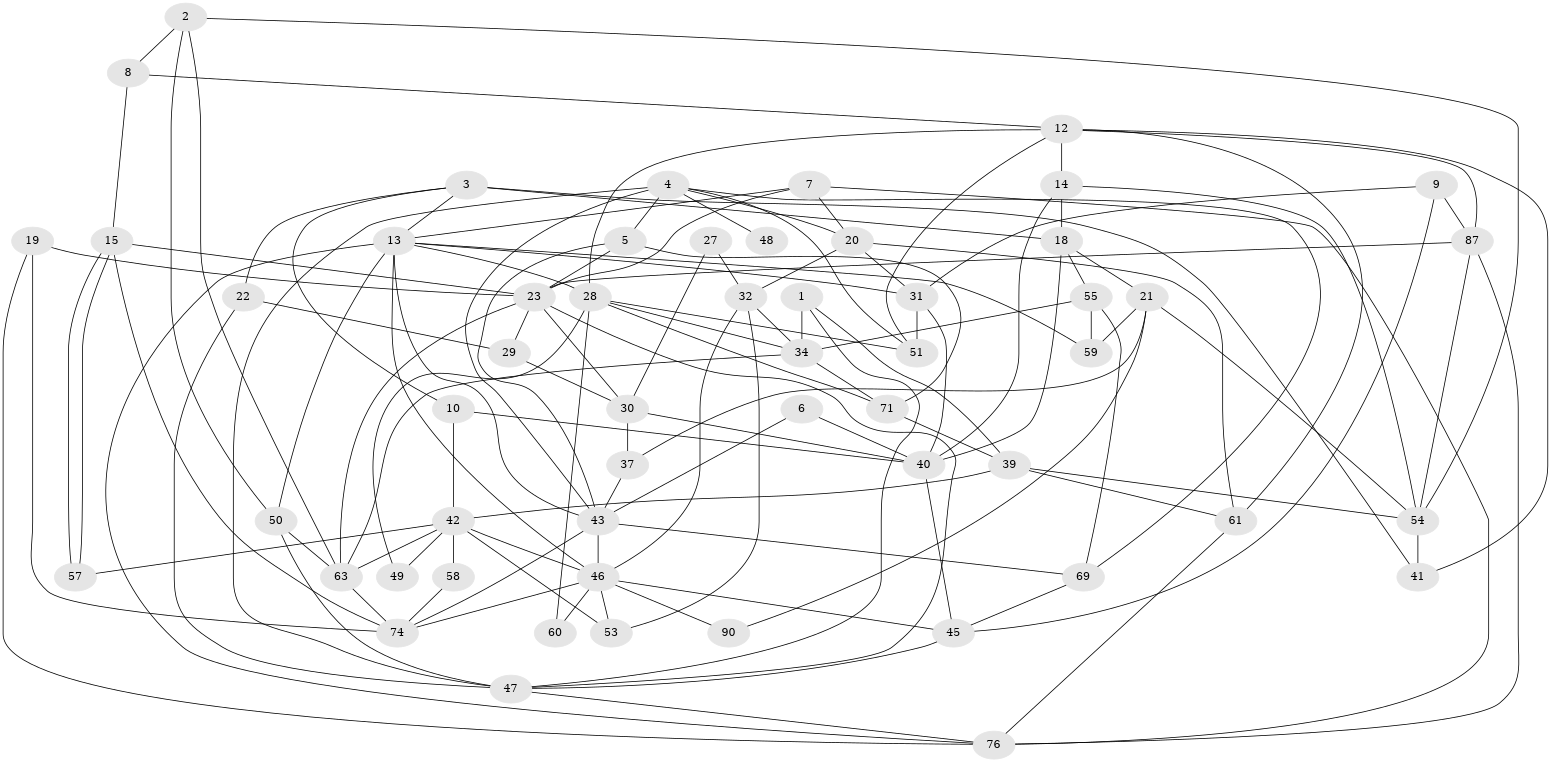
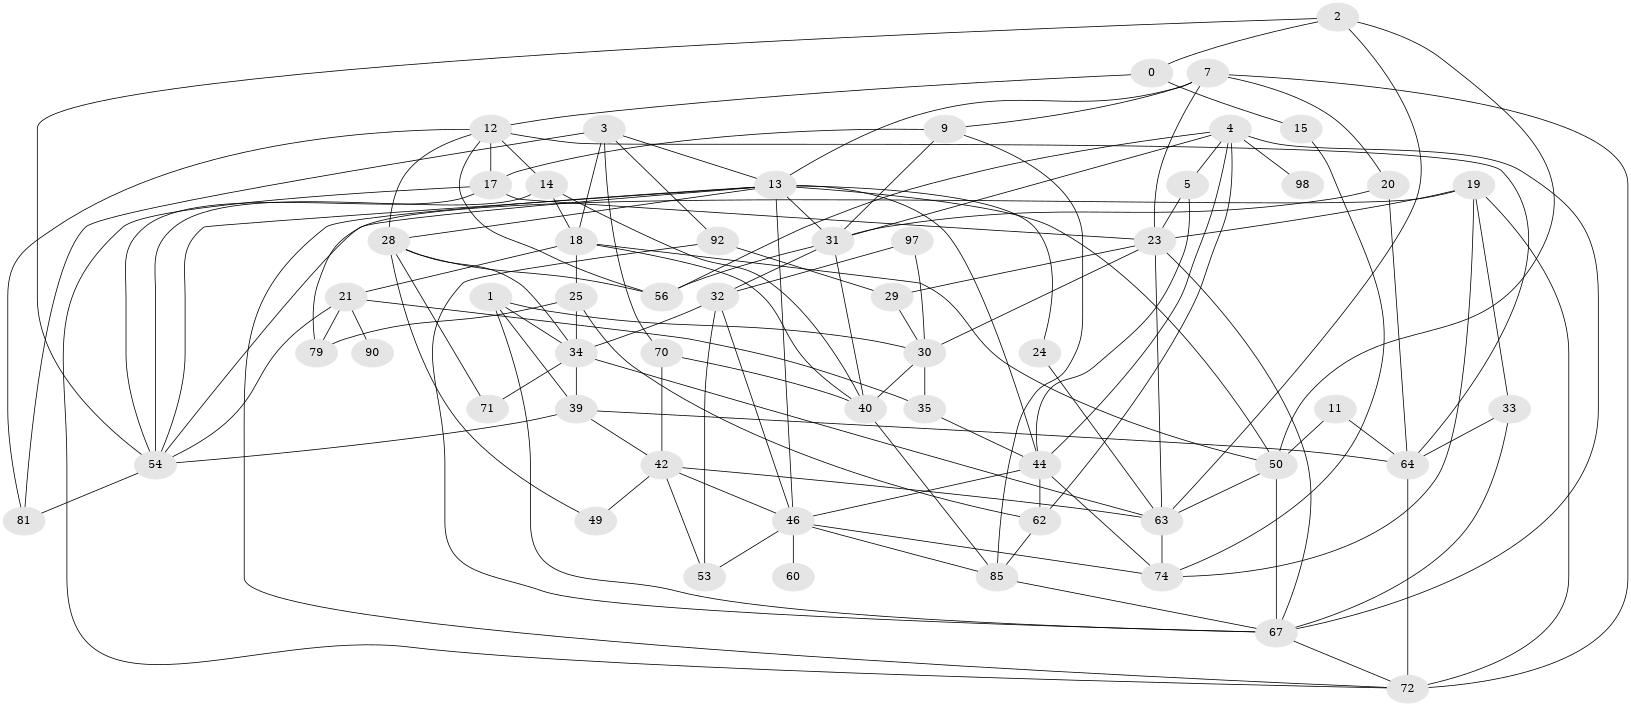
(128, 73) -> (1152, 73)
none -> (1080, 111)
none -> (758, 200)
(762, 209) -> (1032, 185)
none -> (362, 215)
(711, 241) -> (912, 241)
(767, 241) -> (1303, 185)
(1472, 241) -> (491, 185)
(858, 258) -> none
(812, 262) -> (773, 270)
(323, 269) -> none
(243, 297) -> (718, 241)
(1091, 297) -> (576, 297)
none -> (947, 300)
none -> (708, 326)
(917, 353) -> (662, 297)
none -> (1040, 353)
(1091, 353) -> (317, 353)
(453, 409) -> (662, 353)
(802, 409) -> none
none -> (1335, 409)
none -> (1510, 409)
(948, 437) -> (576, 381)
(573, 465) -> none
(628, 465) -> (925, 409)
(598, 521) -> (1040, 465)
(1236, 521) -> (1408, 465)
(75, 577) -> none
(453, 577) -> none
(1083, 577) -> (1040, 521)
(1418, 577) -> (24, 521)
(663, 605) -> none
(954, 633) -> (997, 577)
(511, 689) -> (1276, 633)
(994, 745) -> (1408, 689)
